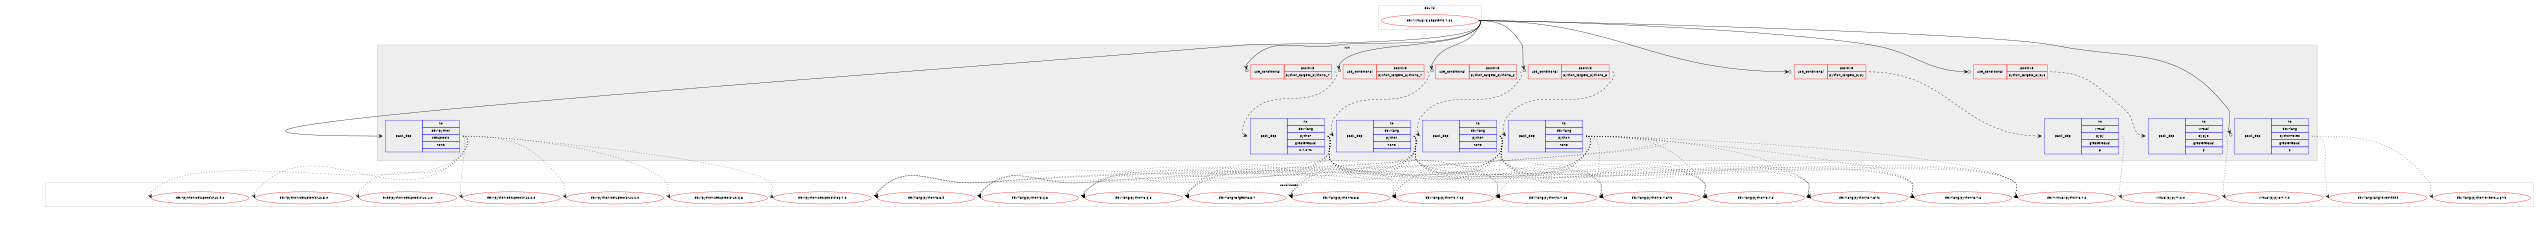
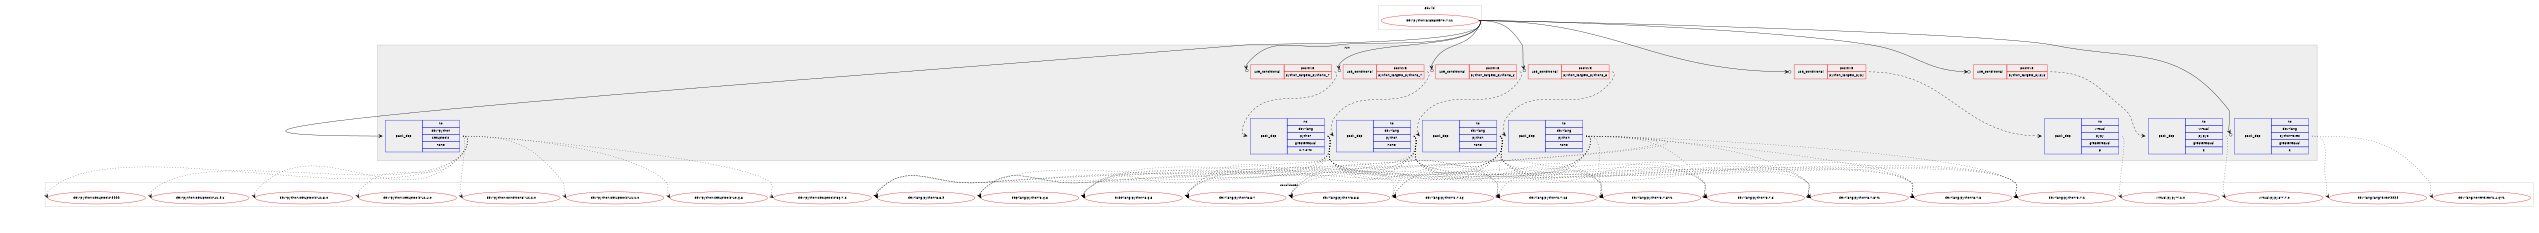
(1430, 21) -> (1430, 21)
none -> (97, 198)
(408, 198) -> (408, 198)
(511, 198) -> (511, 198)
(1030, 198) -> (1030, 198)
(1134, 198) -> (1134, 198)
(1237, 198) -> (1237, 198)
(2067, 198) -> (2067, 198)
(2482, 198) -> (2482, 198)
